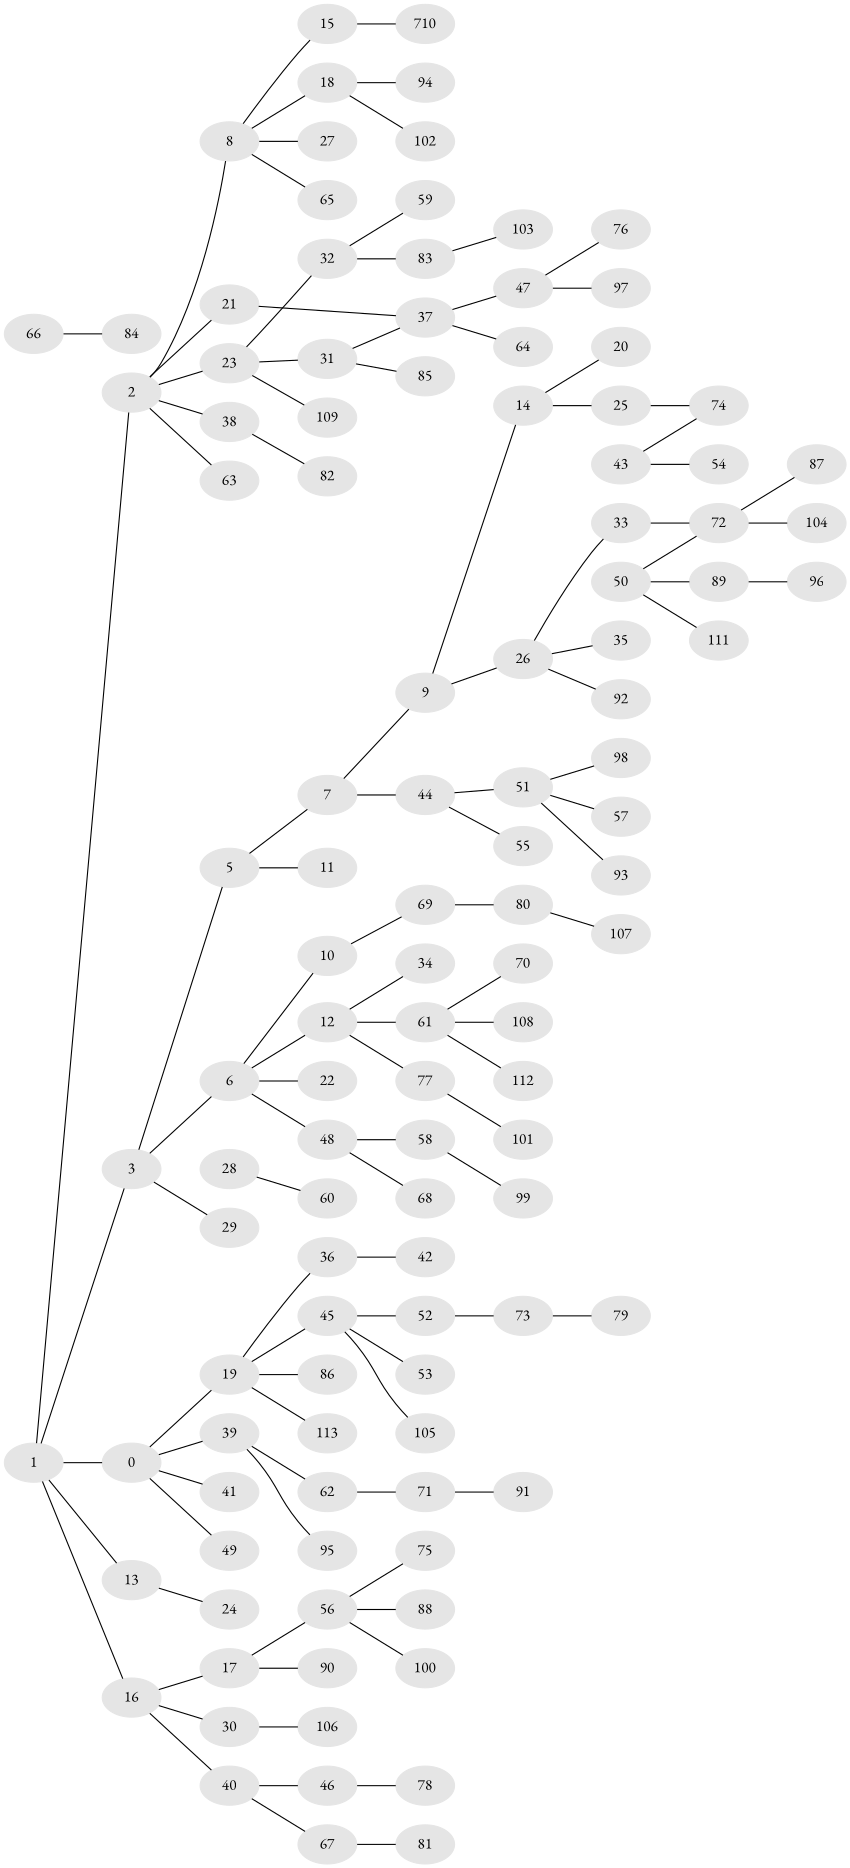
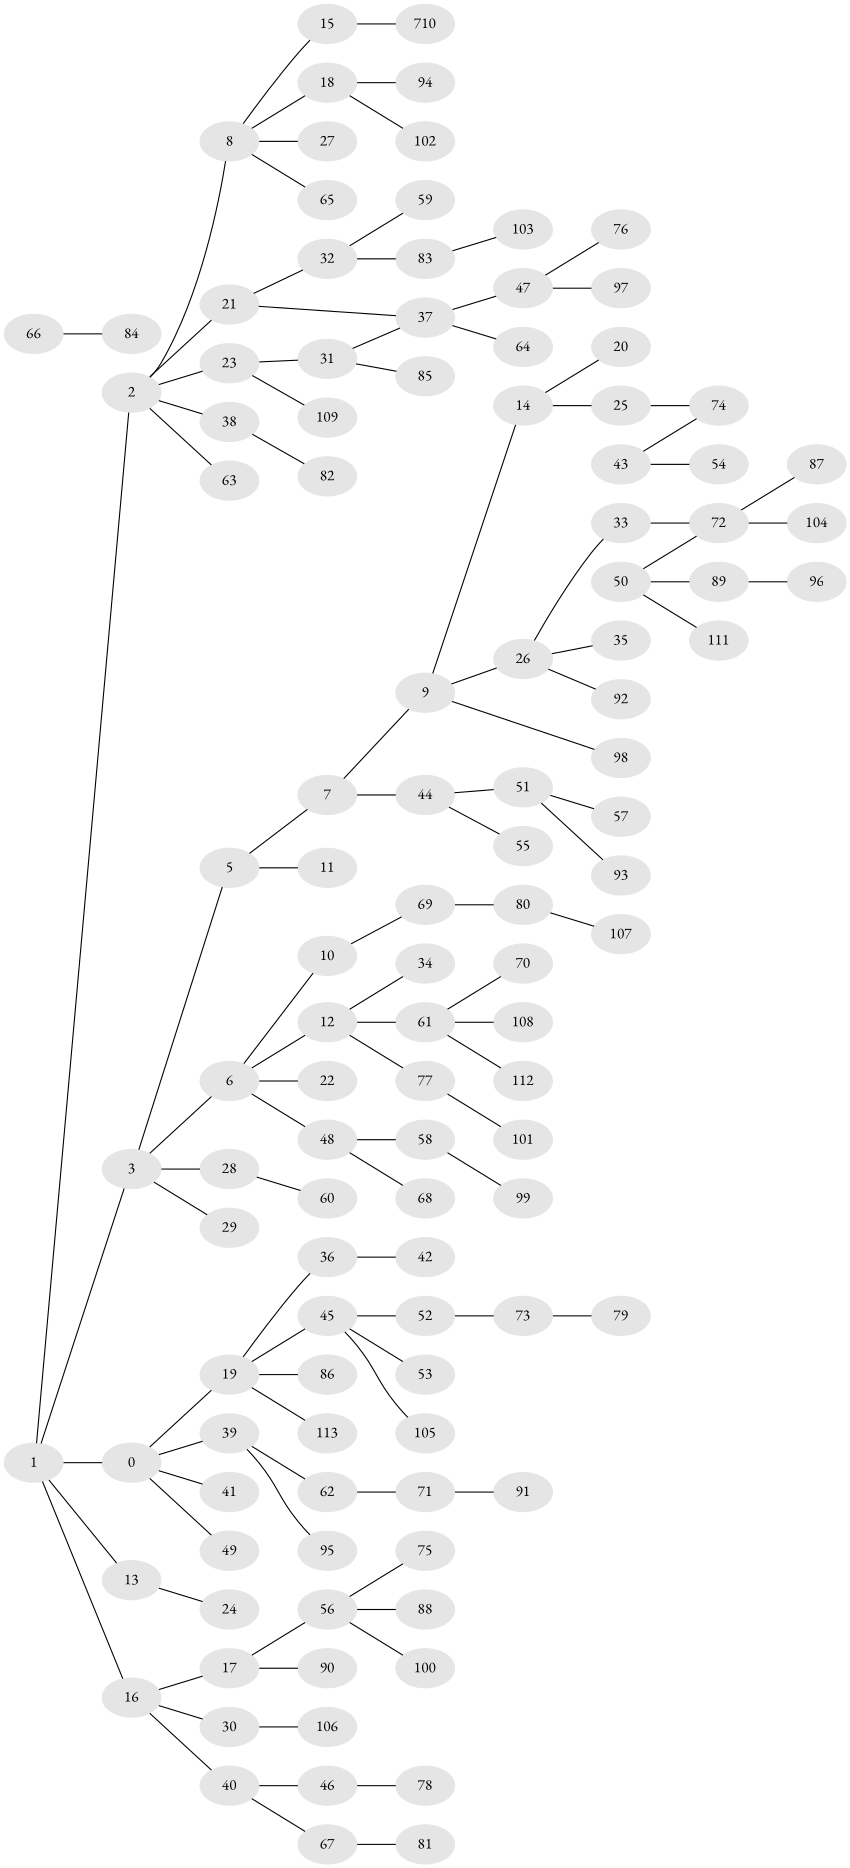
(276, 315) -> (278, 282)
(572, 773) -> (523, 725)
none -> (181, 1169)
